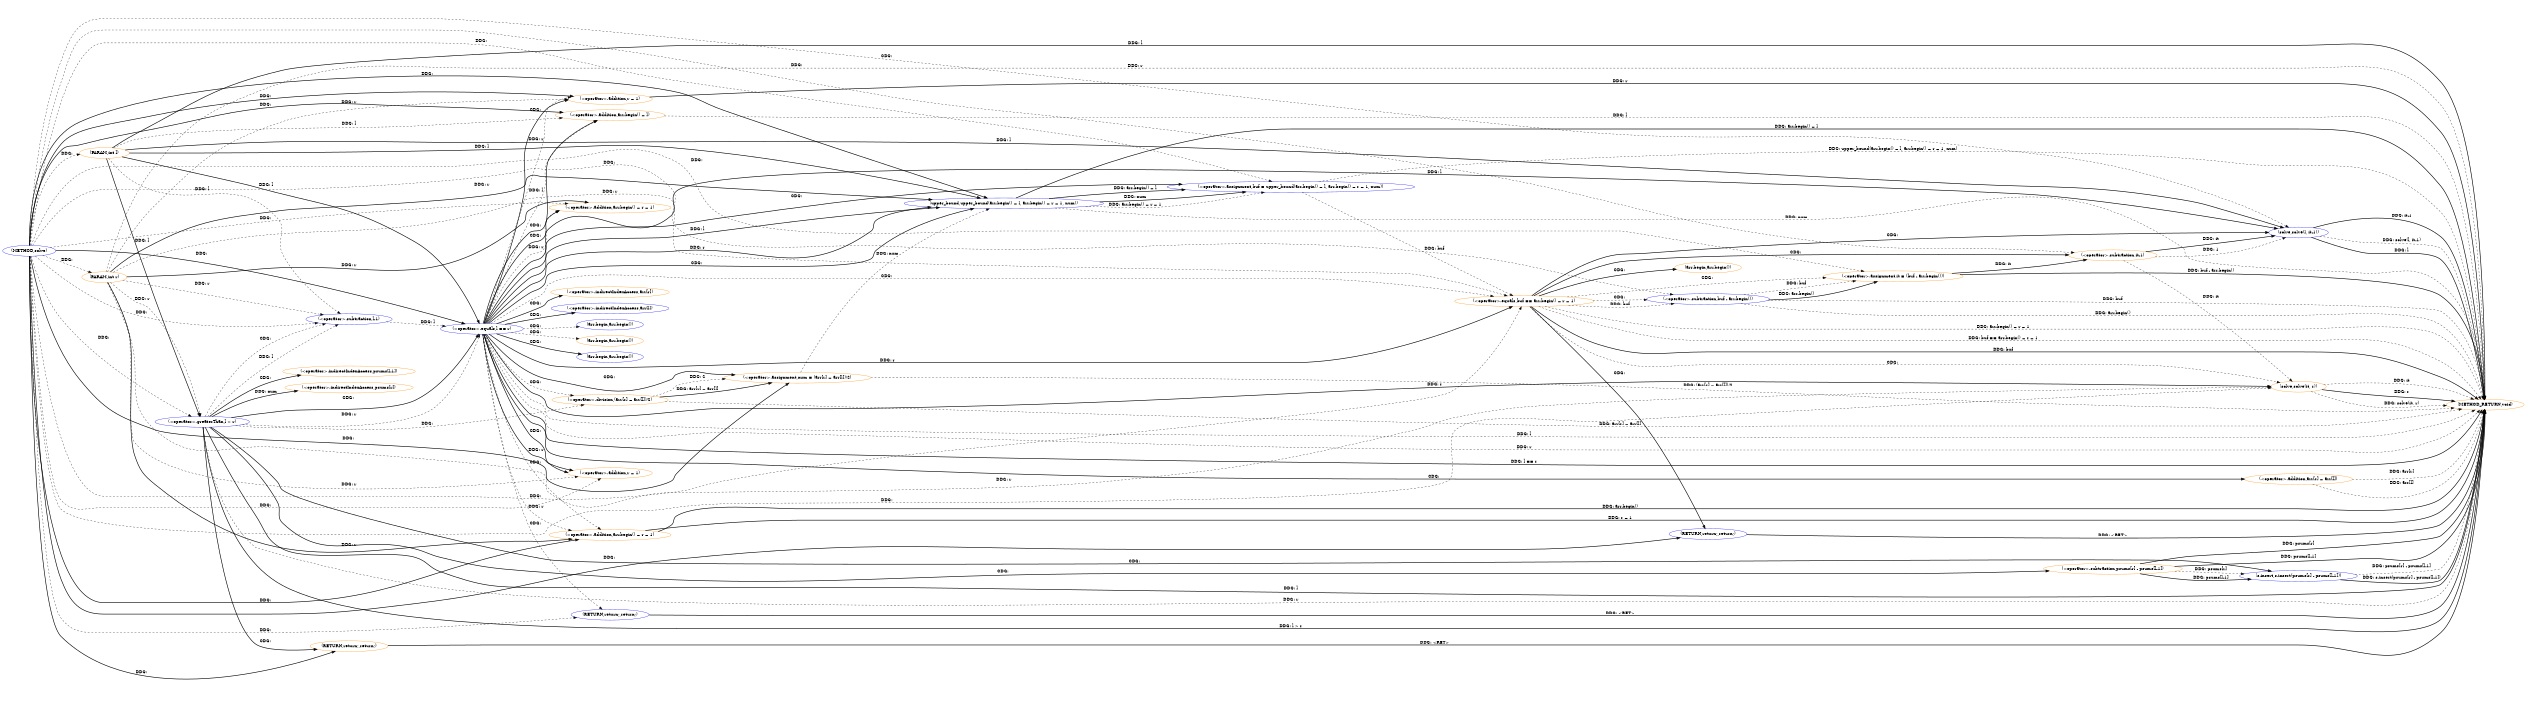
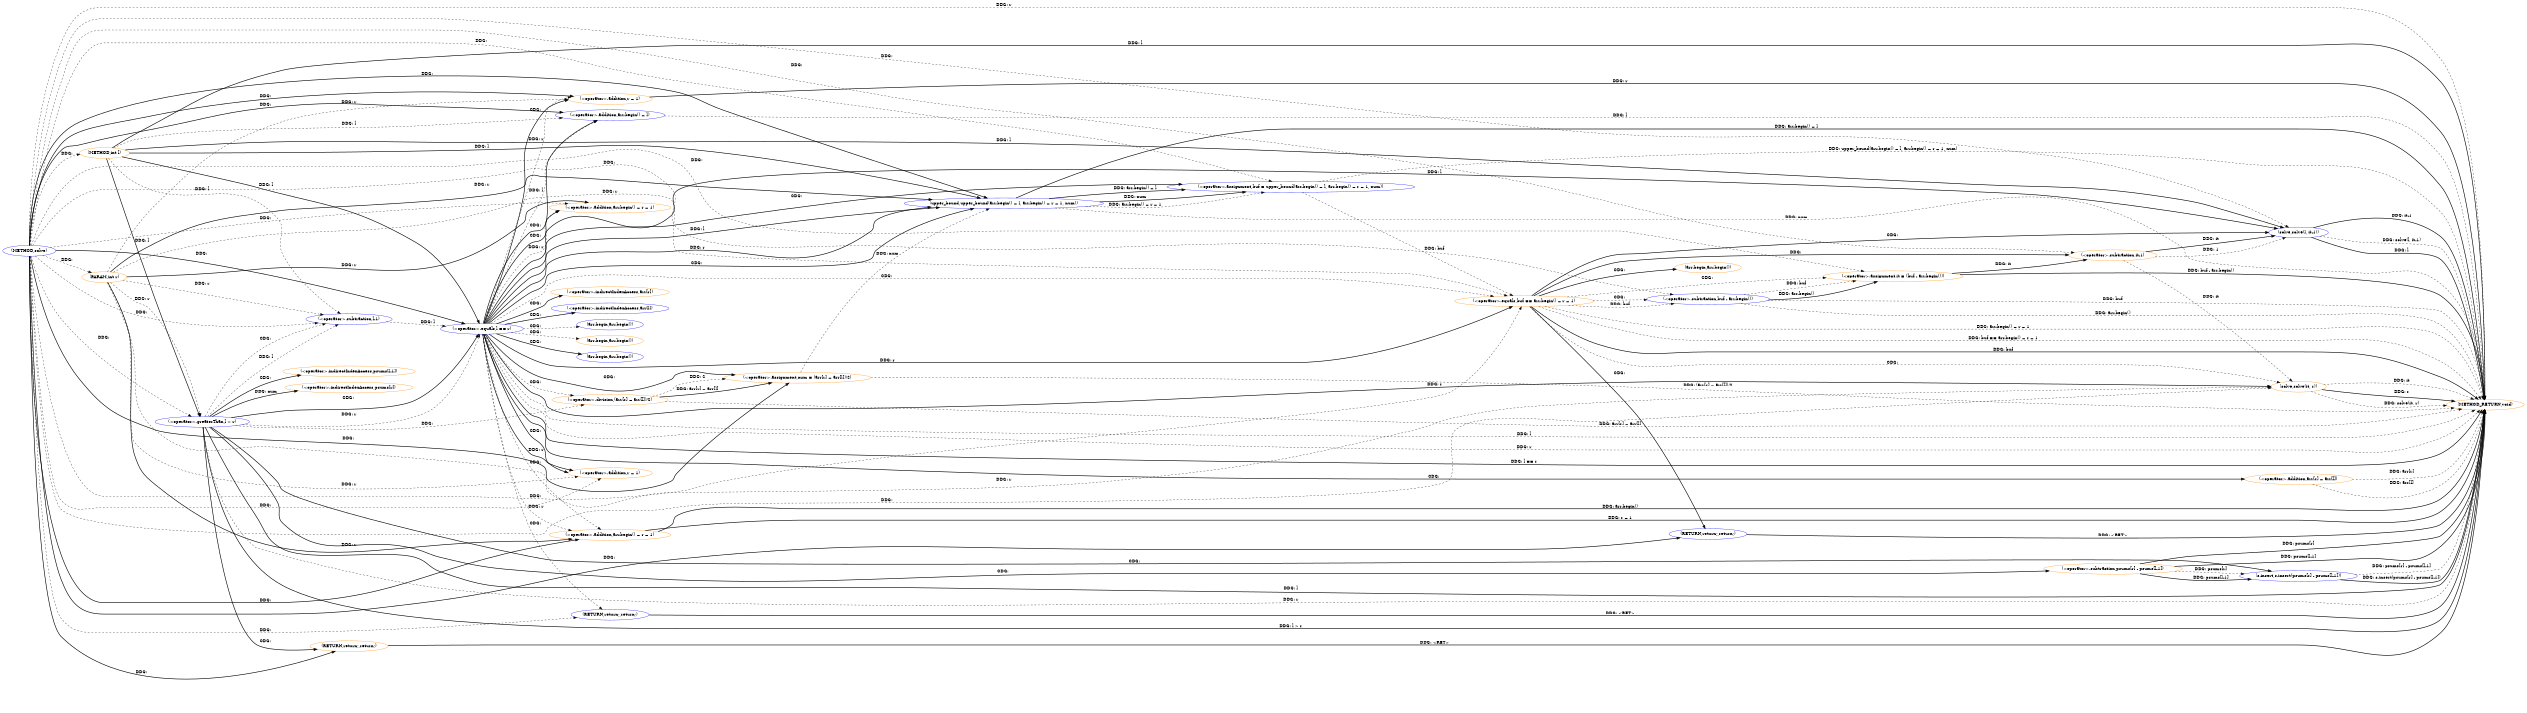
(888, 56) -> (888, 56)
(1379, 68) -> (1319, 7)
(610, 115) -> (610, 115)
(104, 153) -> (104, 153)
(1796, 252) -> (1796, 252)
